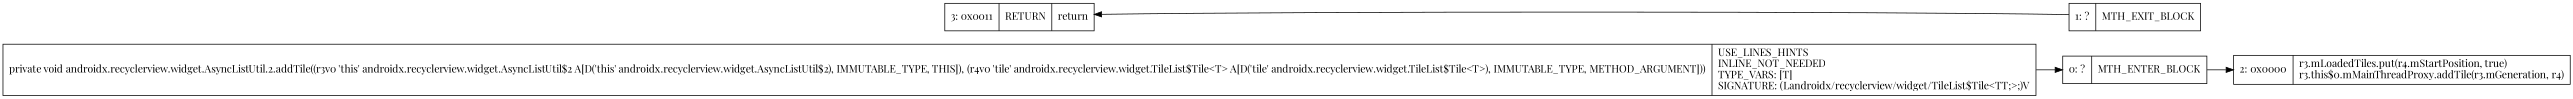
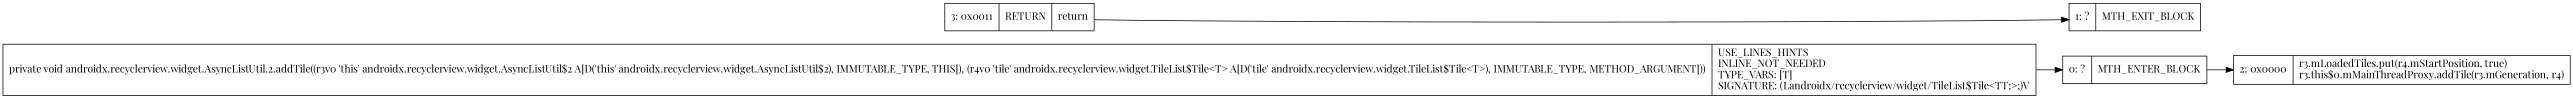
(1585, 12) -> (1578, 22)
